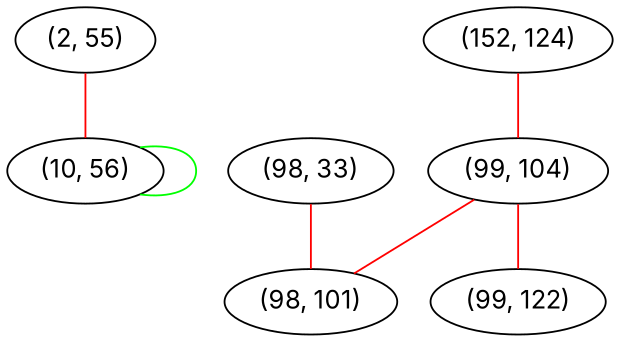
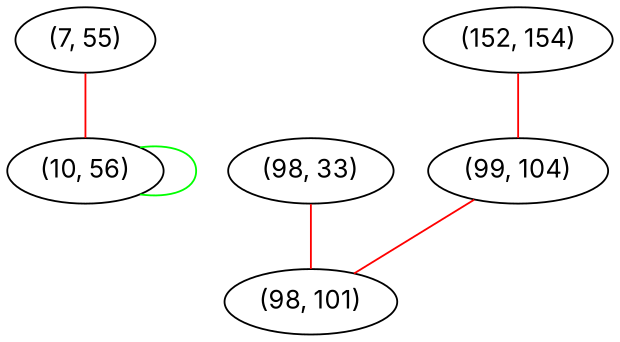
(85, 40) -> (85, 40)
(518, 40) -> (518, 40)
(518, 302) -> none
